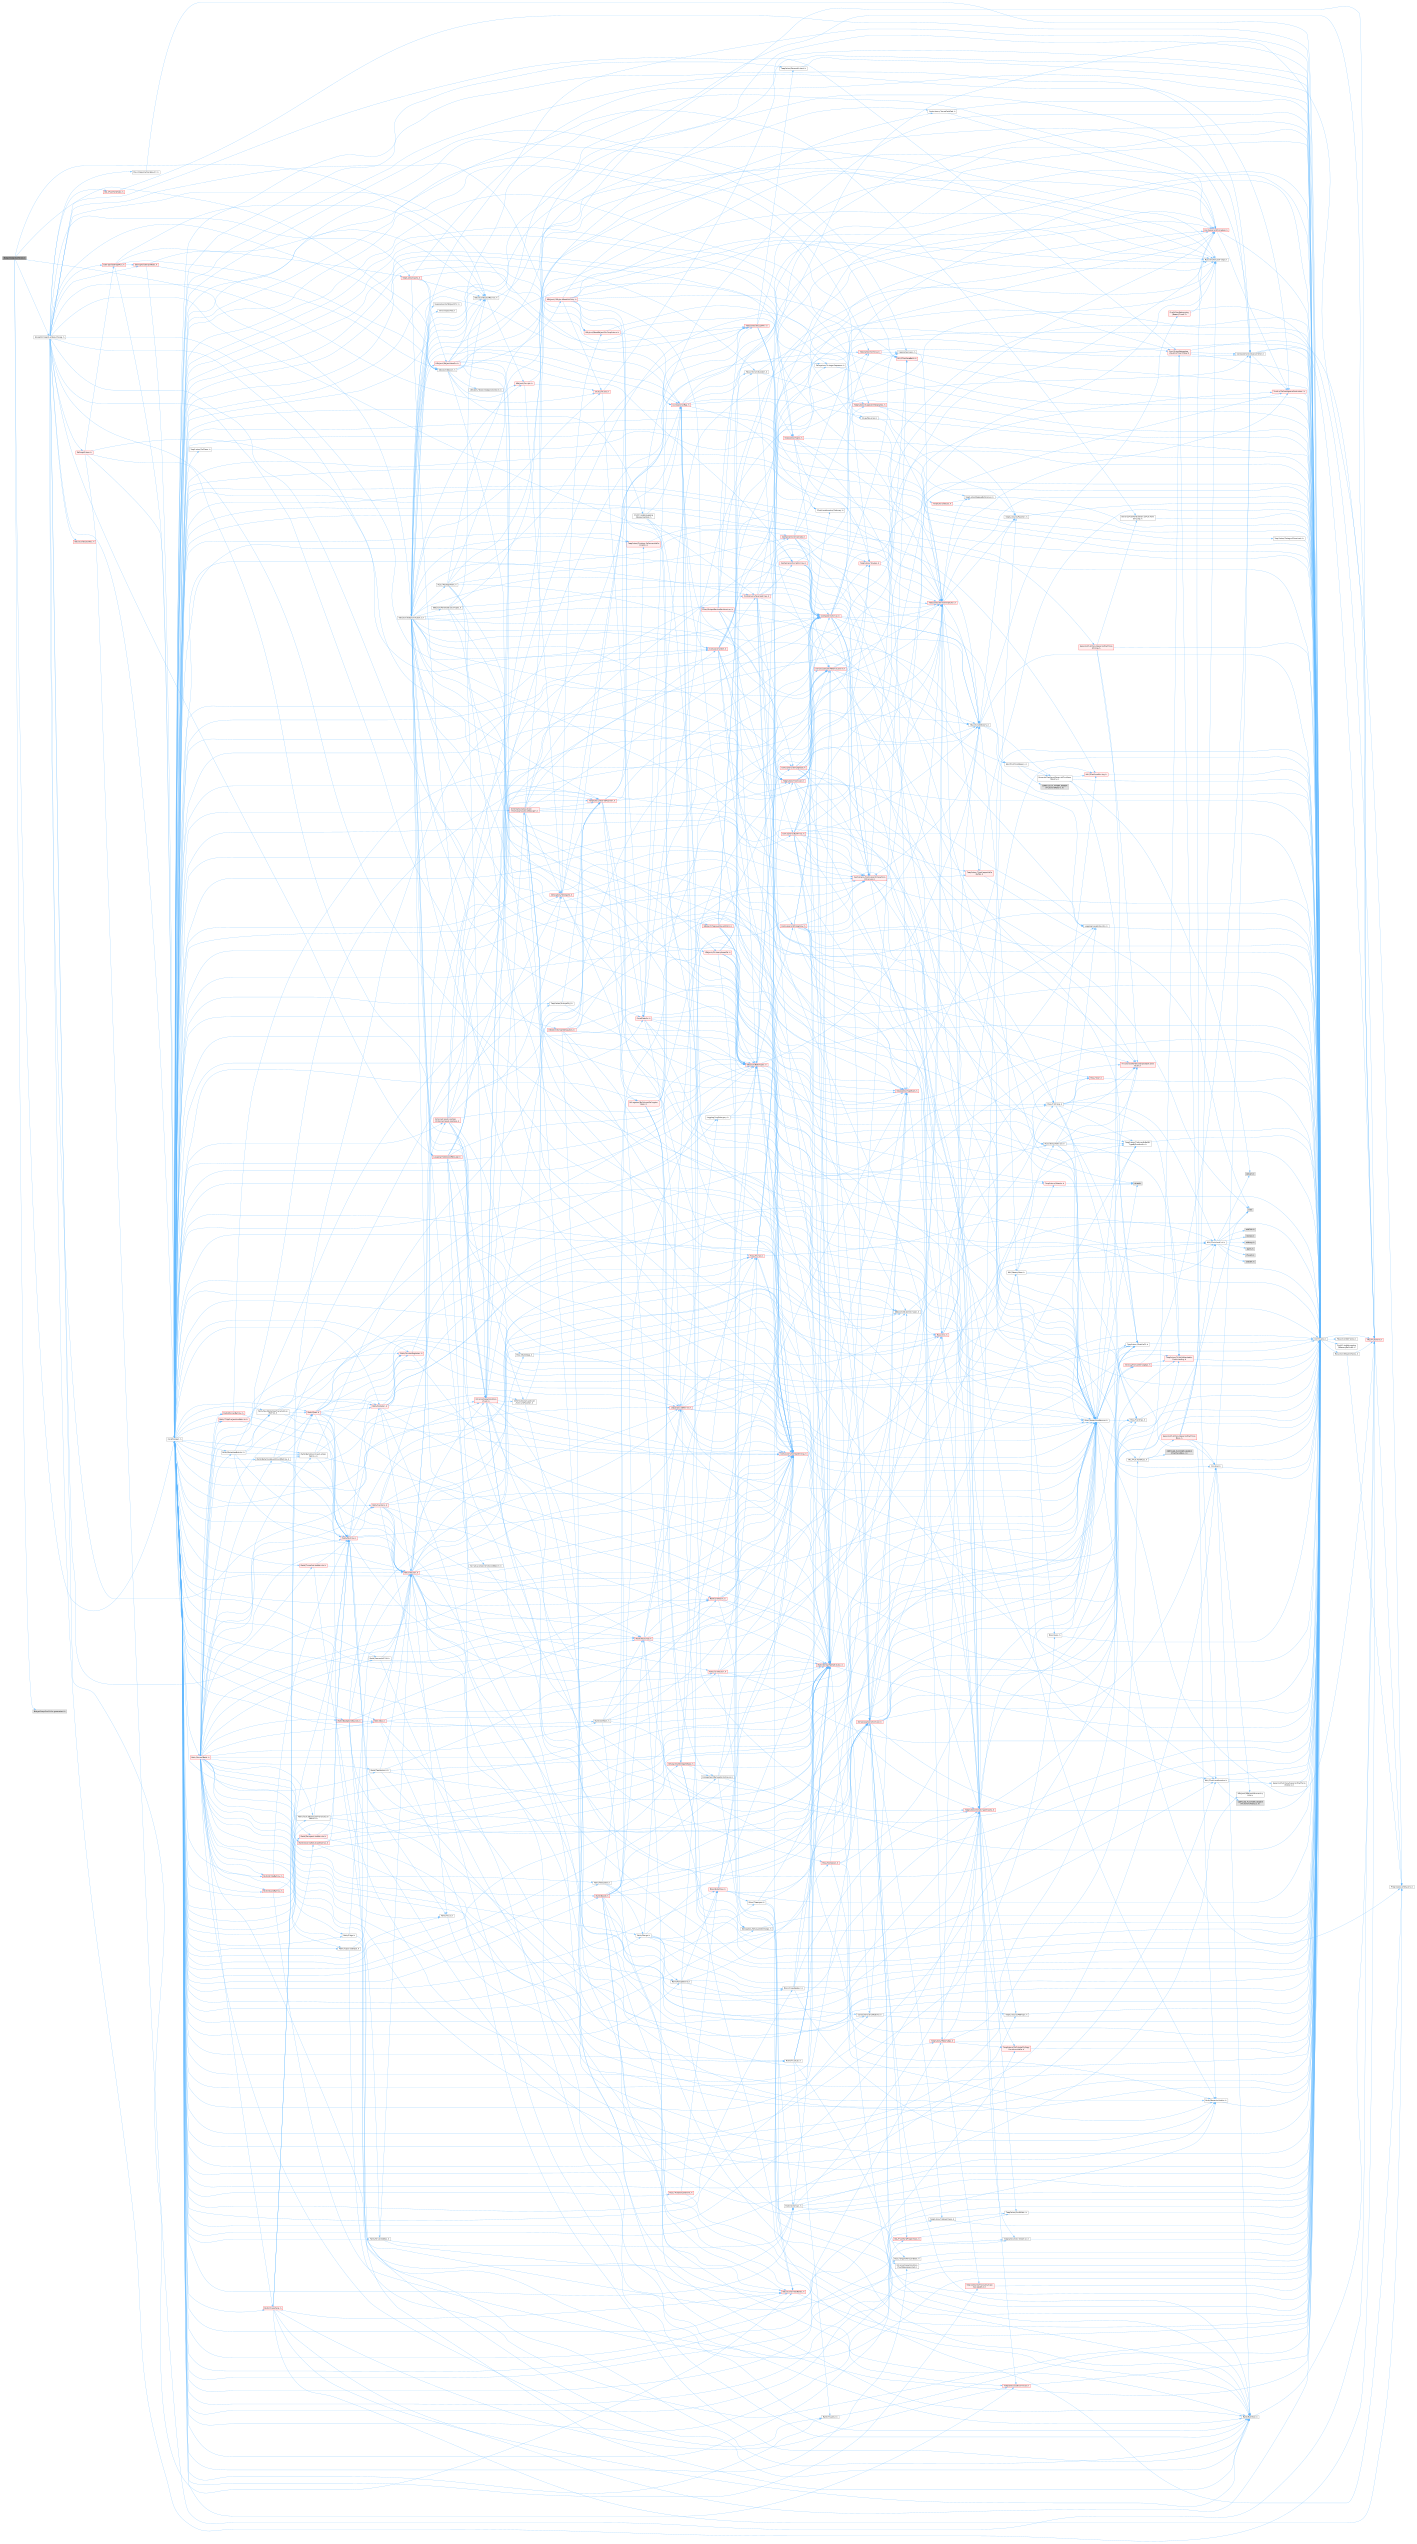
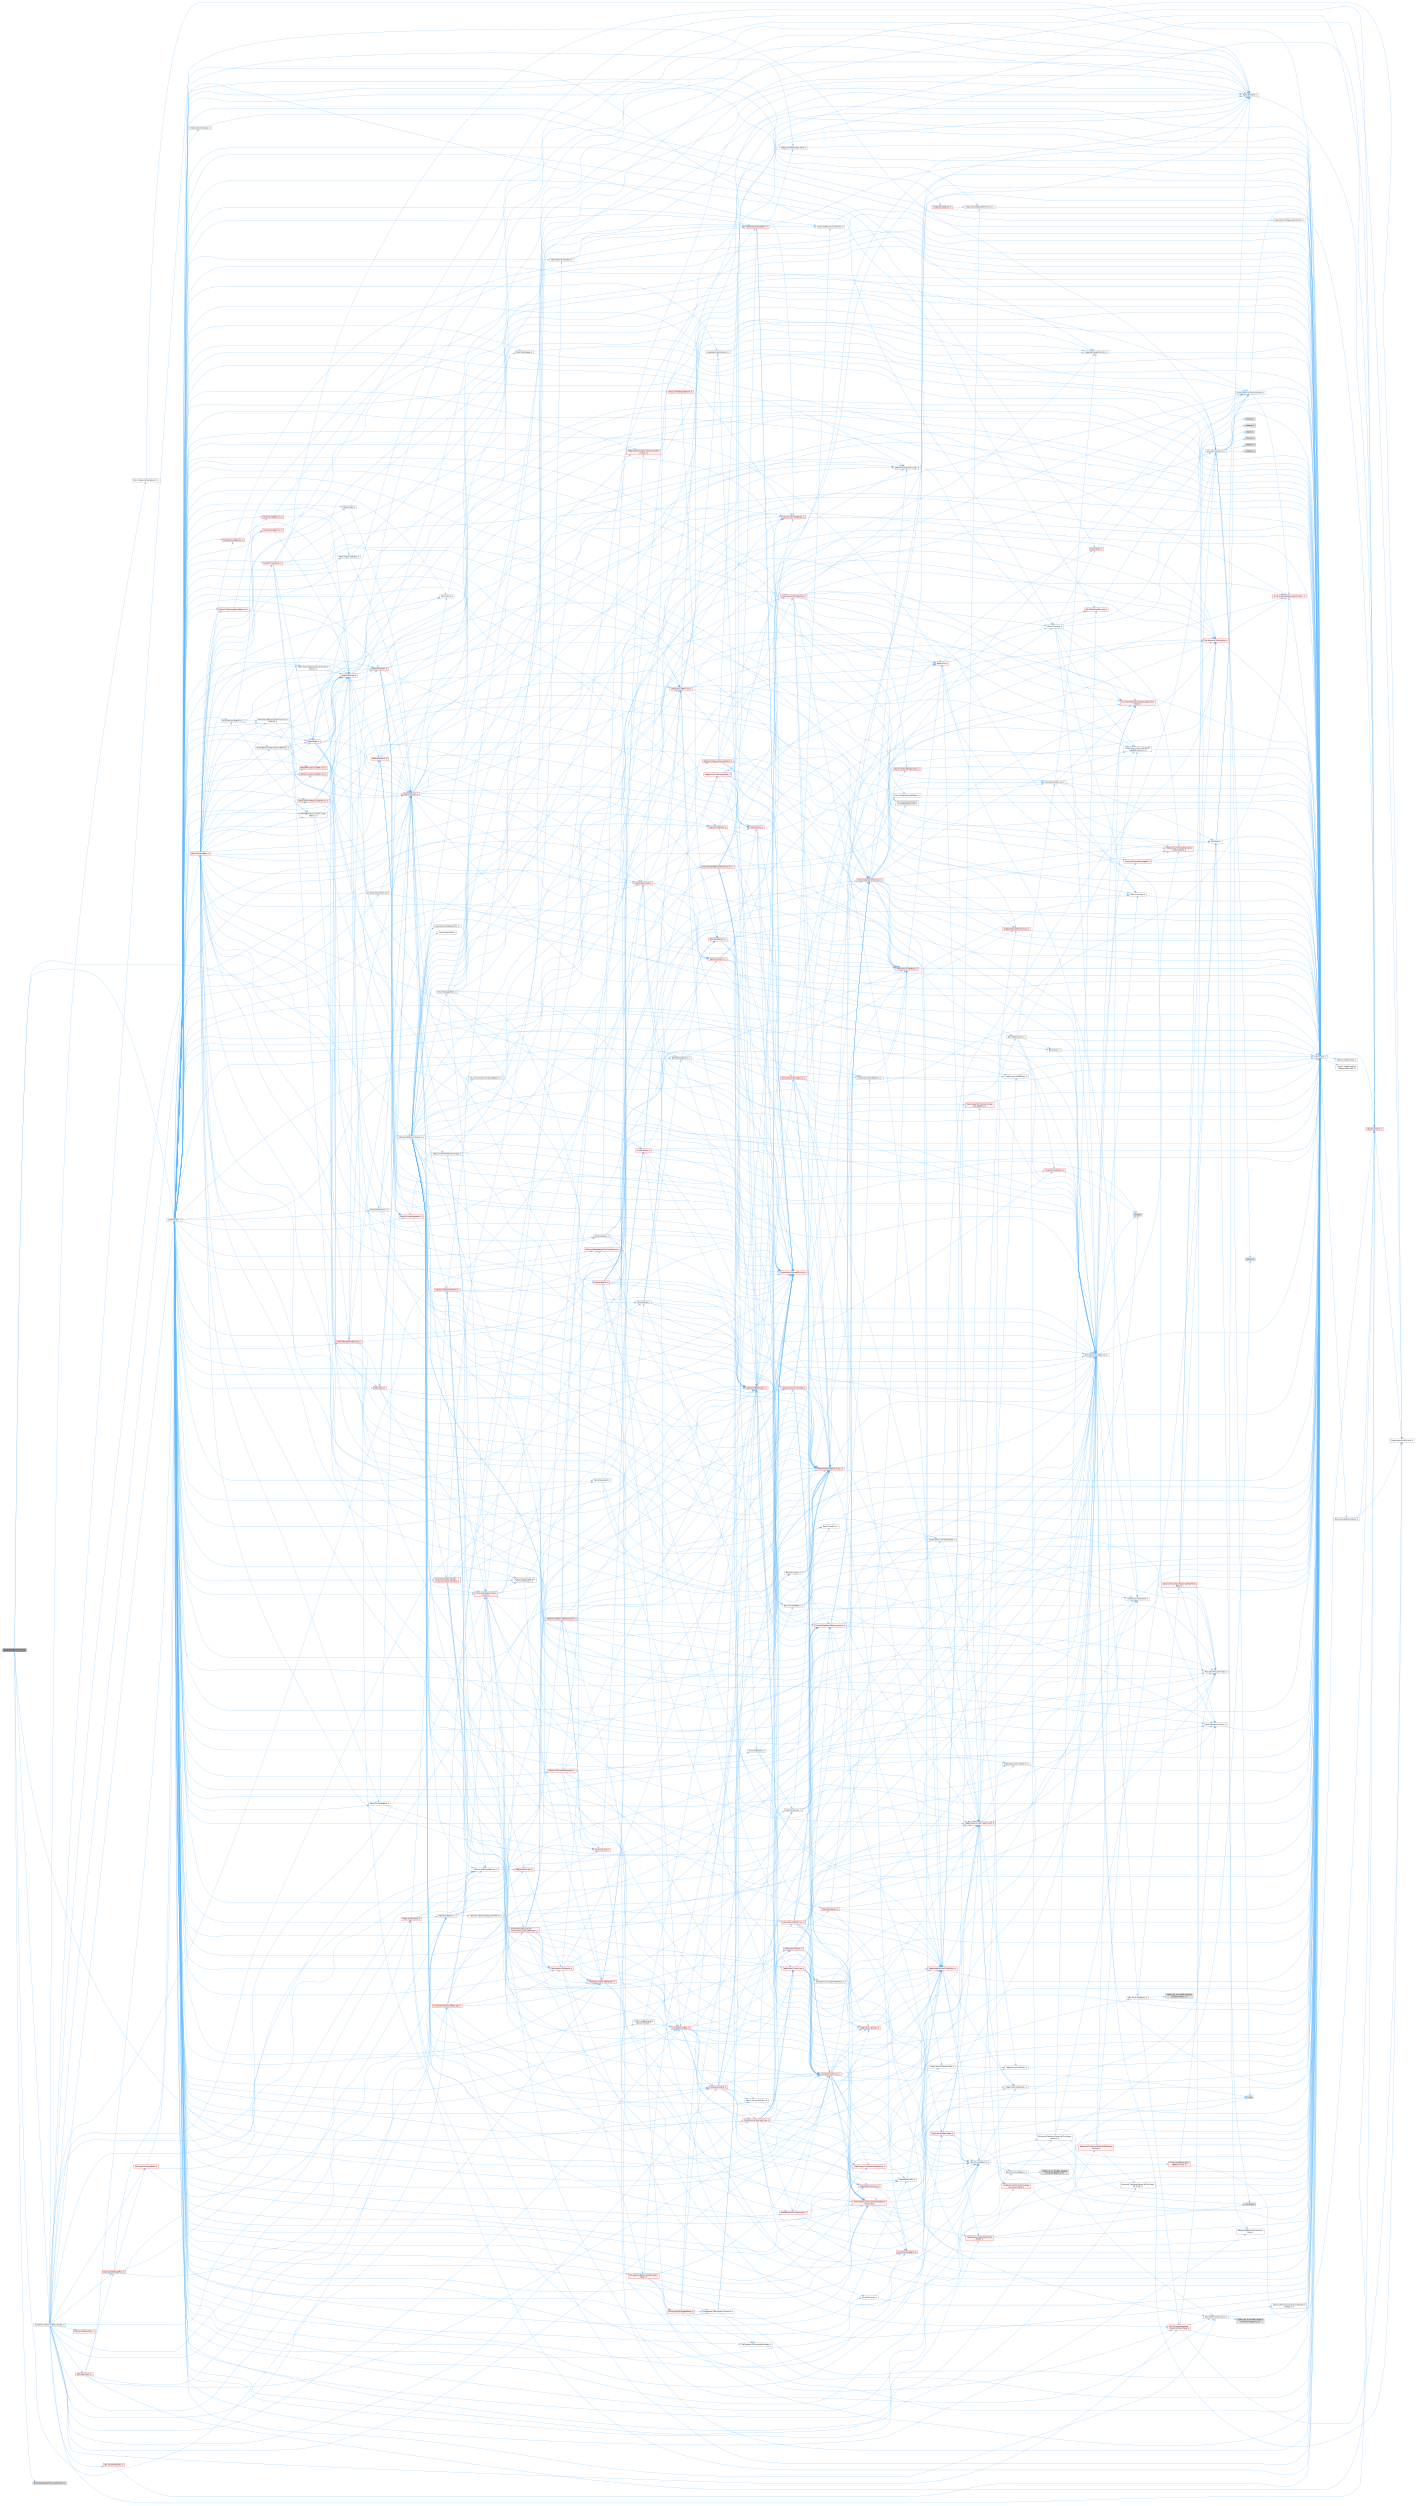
none -> (1250, 2204)
